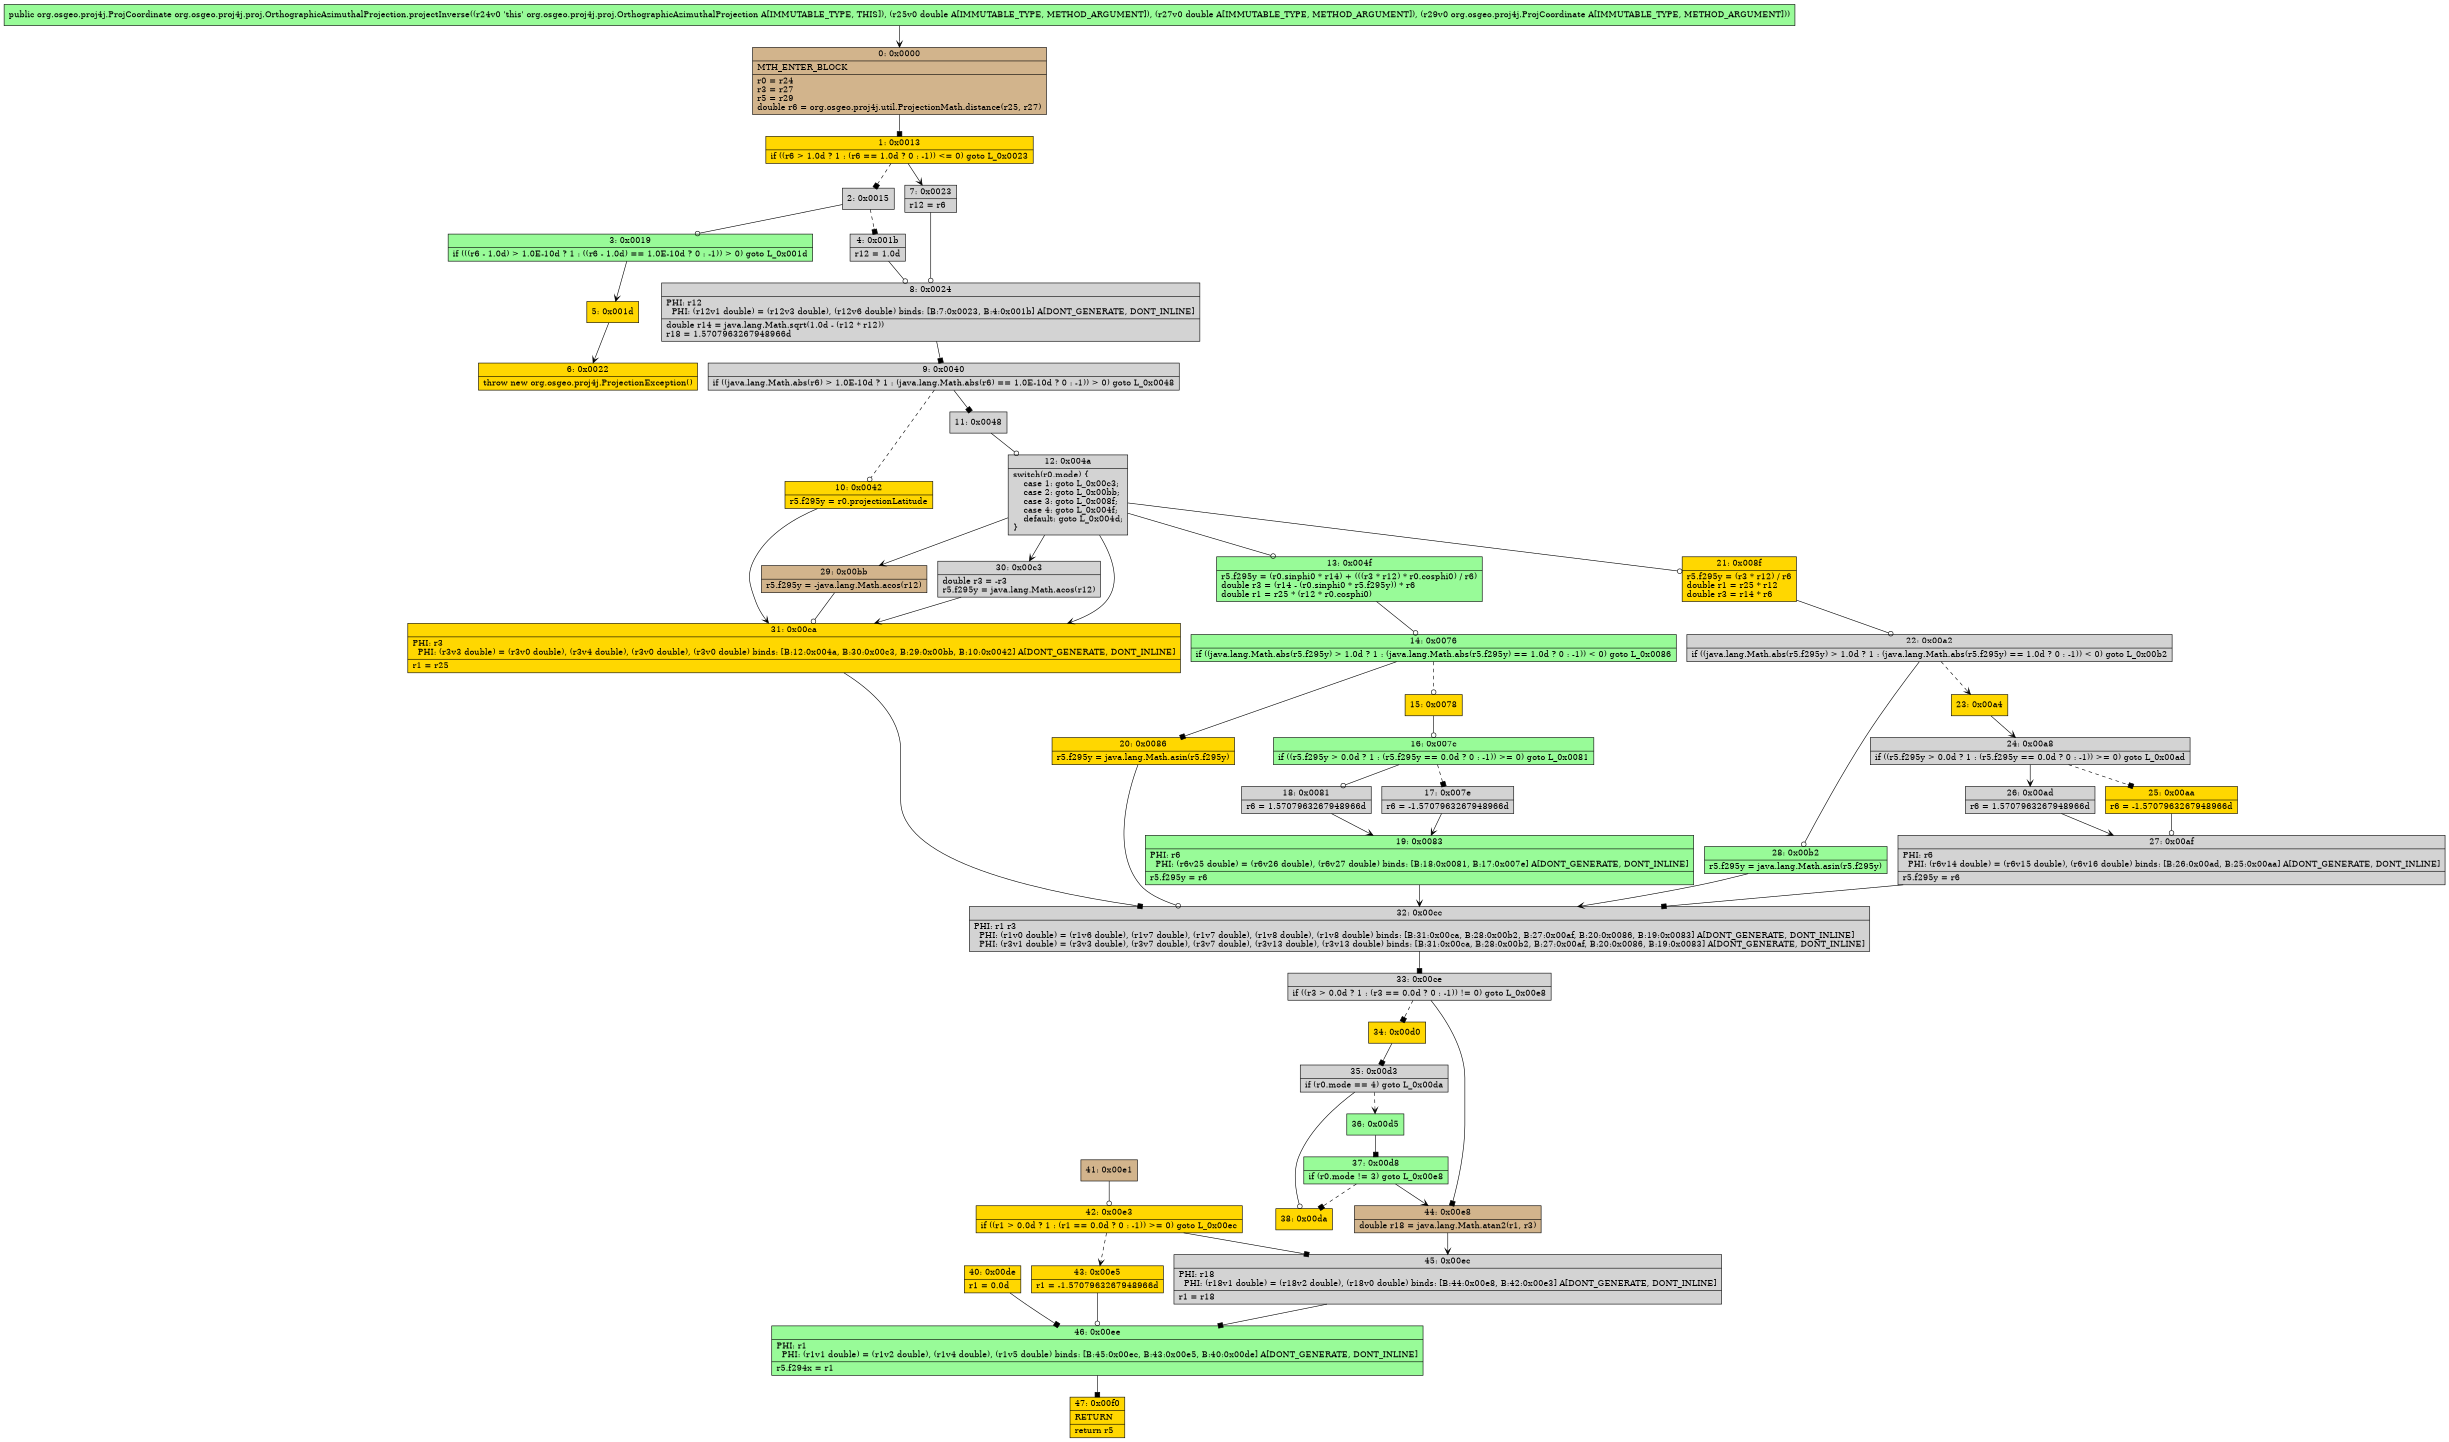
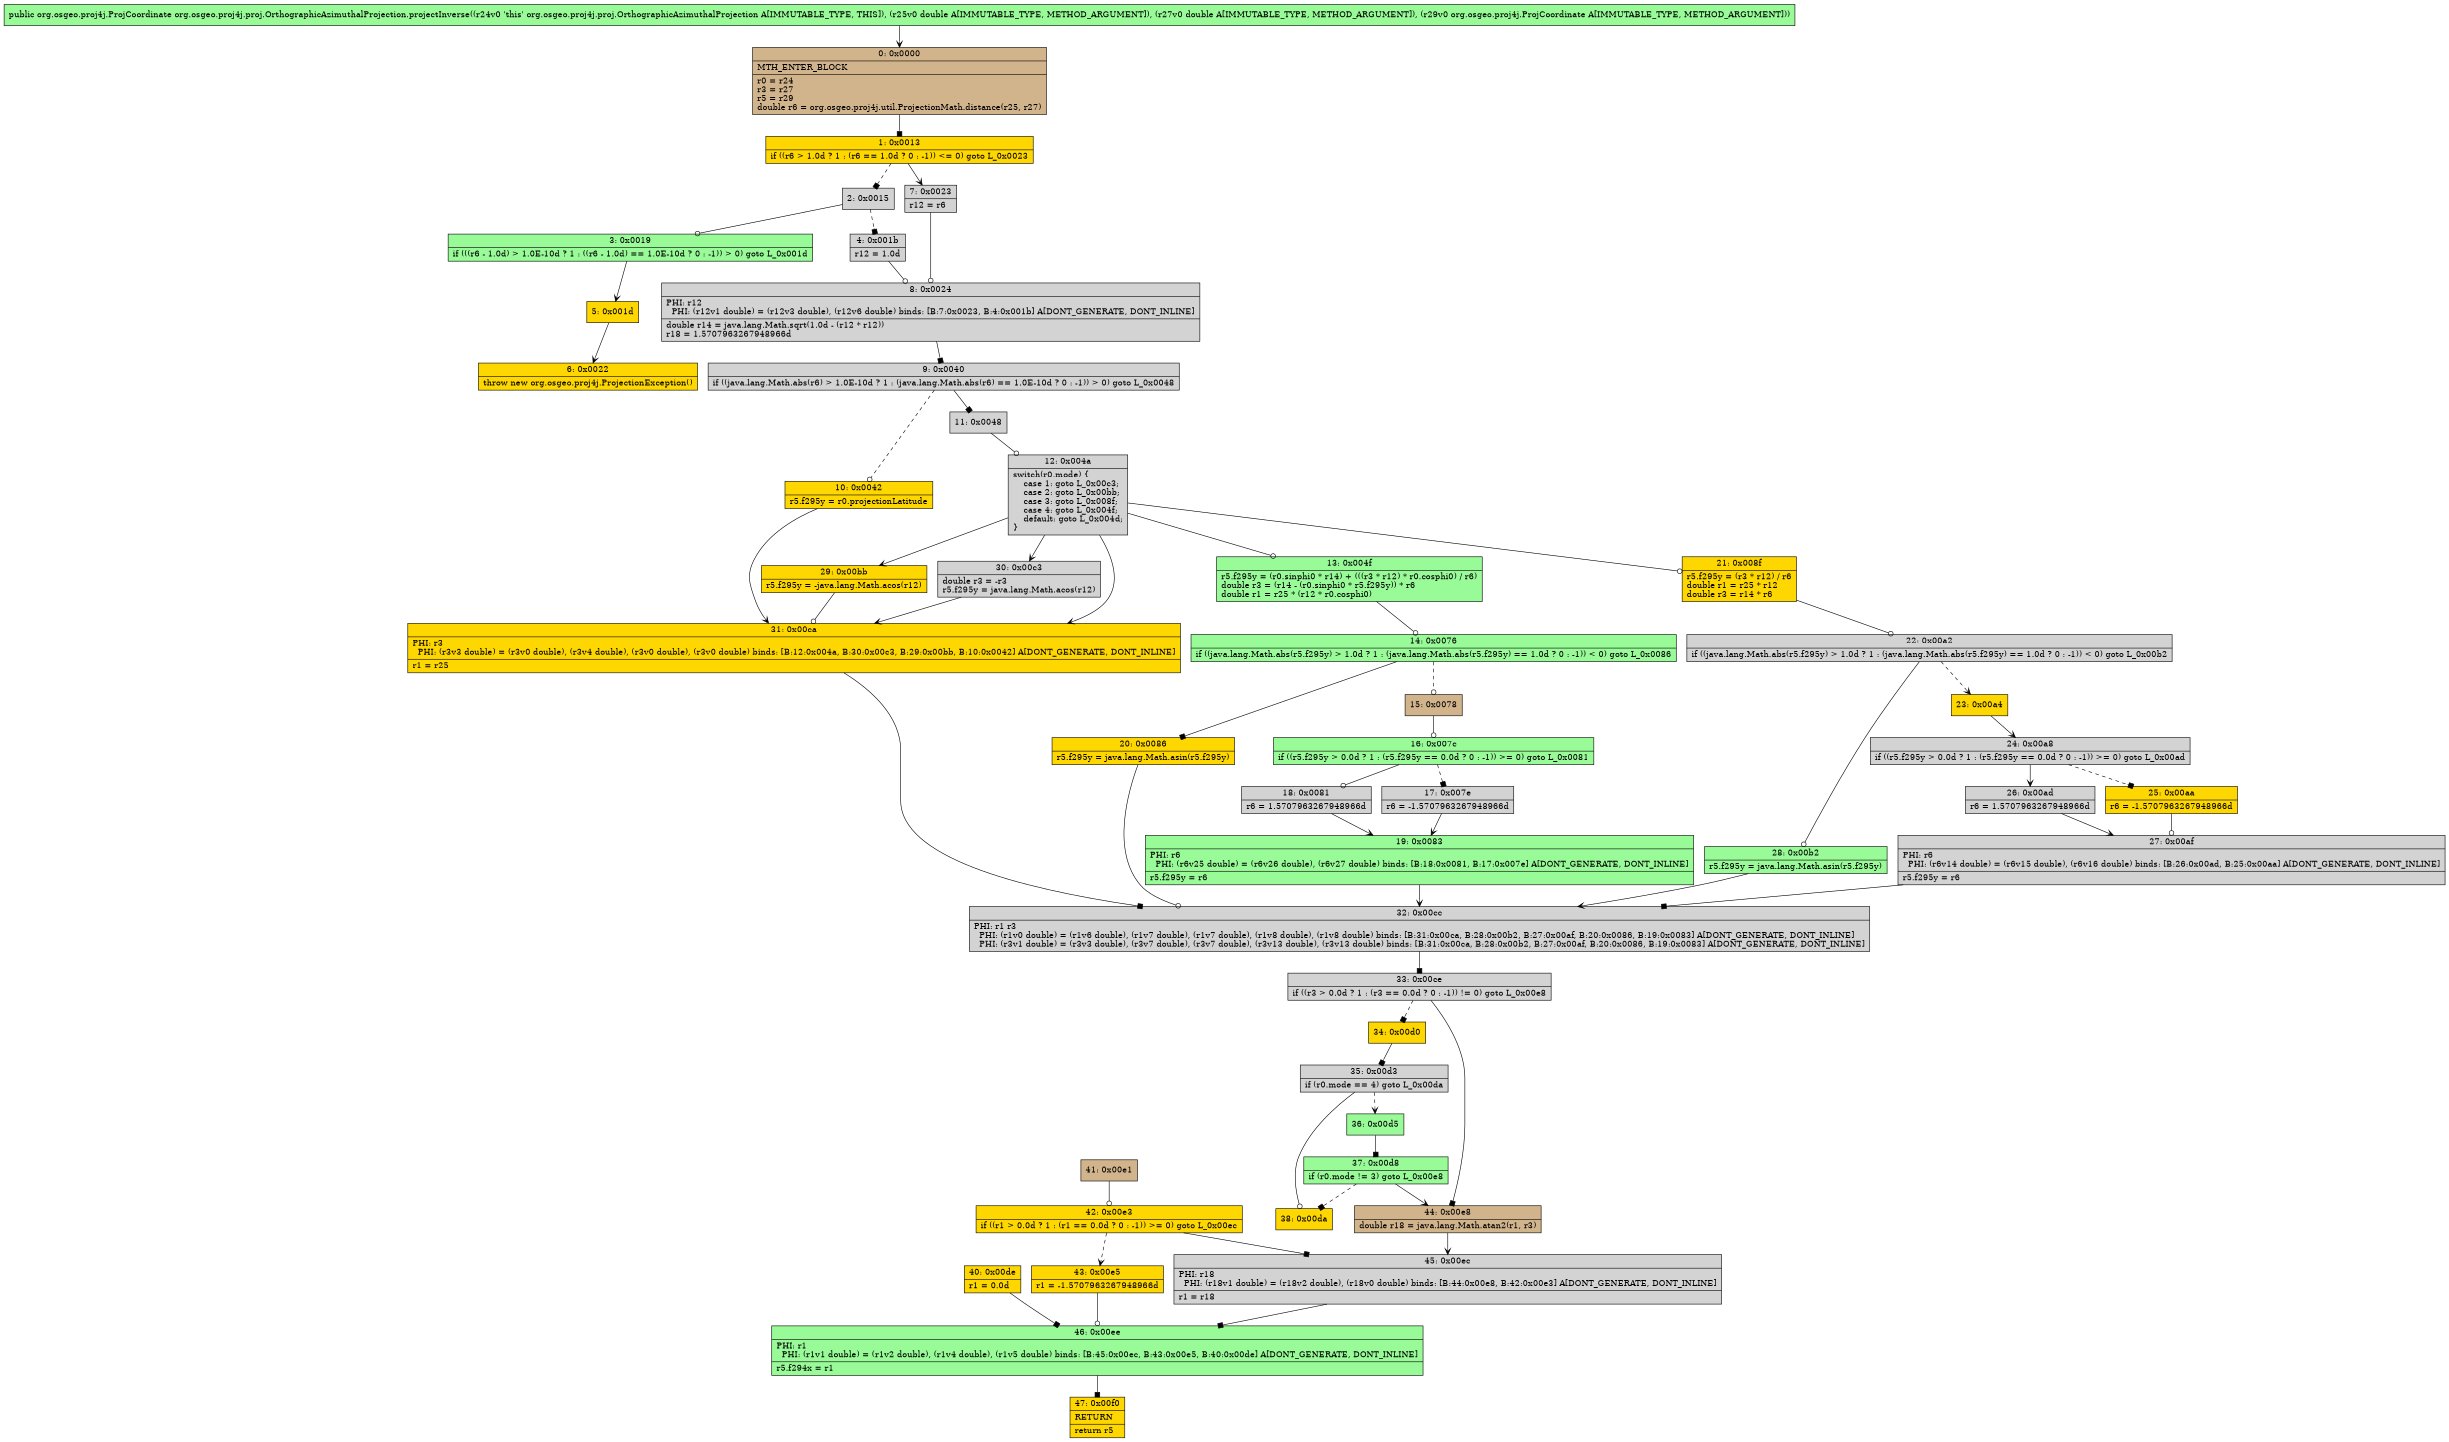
(844, 579) -> (844, 579)
(1434, 705) -> (1434, 705)
